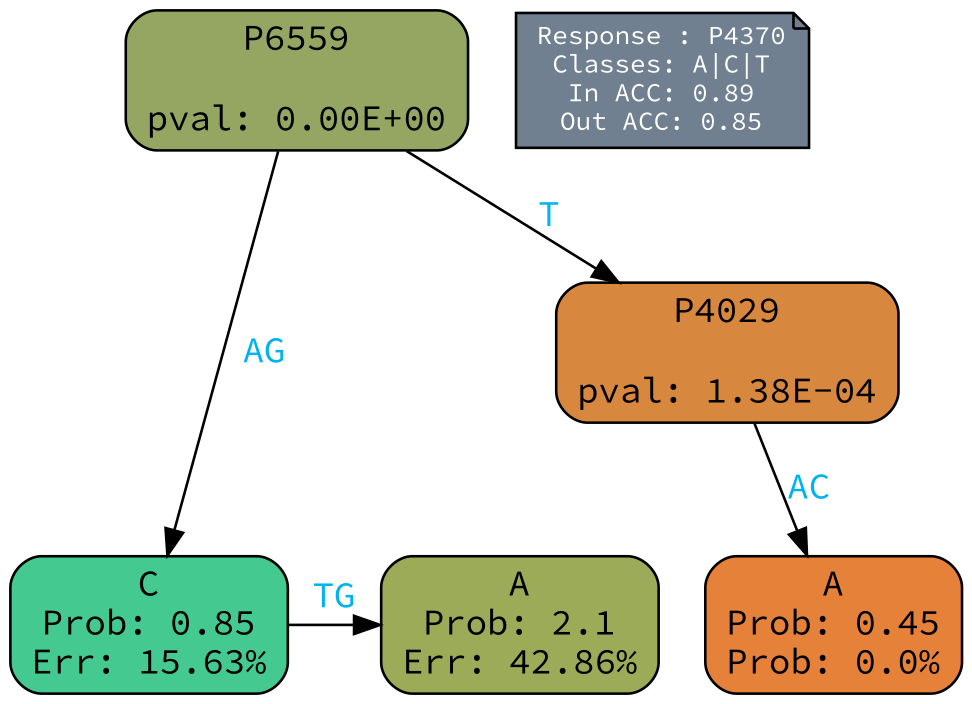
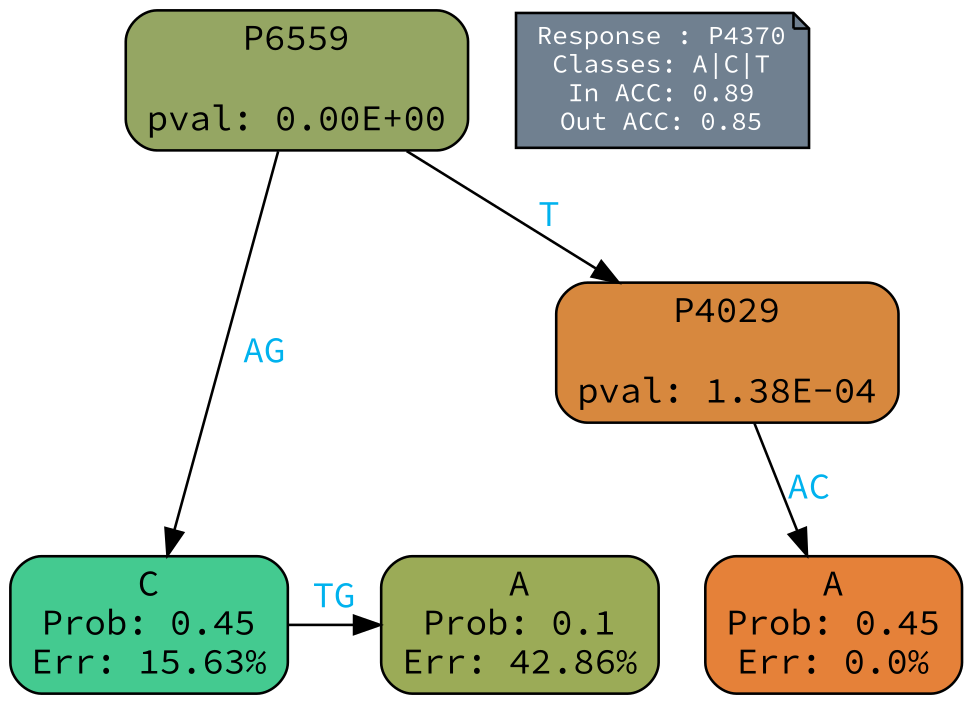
(149, 625) -> (149, 625)
(520, 625) -> (520, 625)
(834, 625) -> (834, 625)
